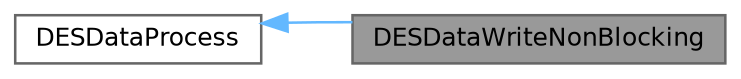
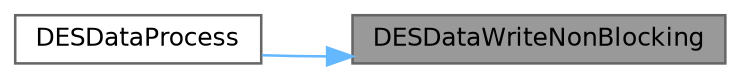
(320, 22) -> (294, 56)
